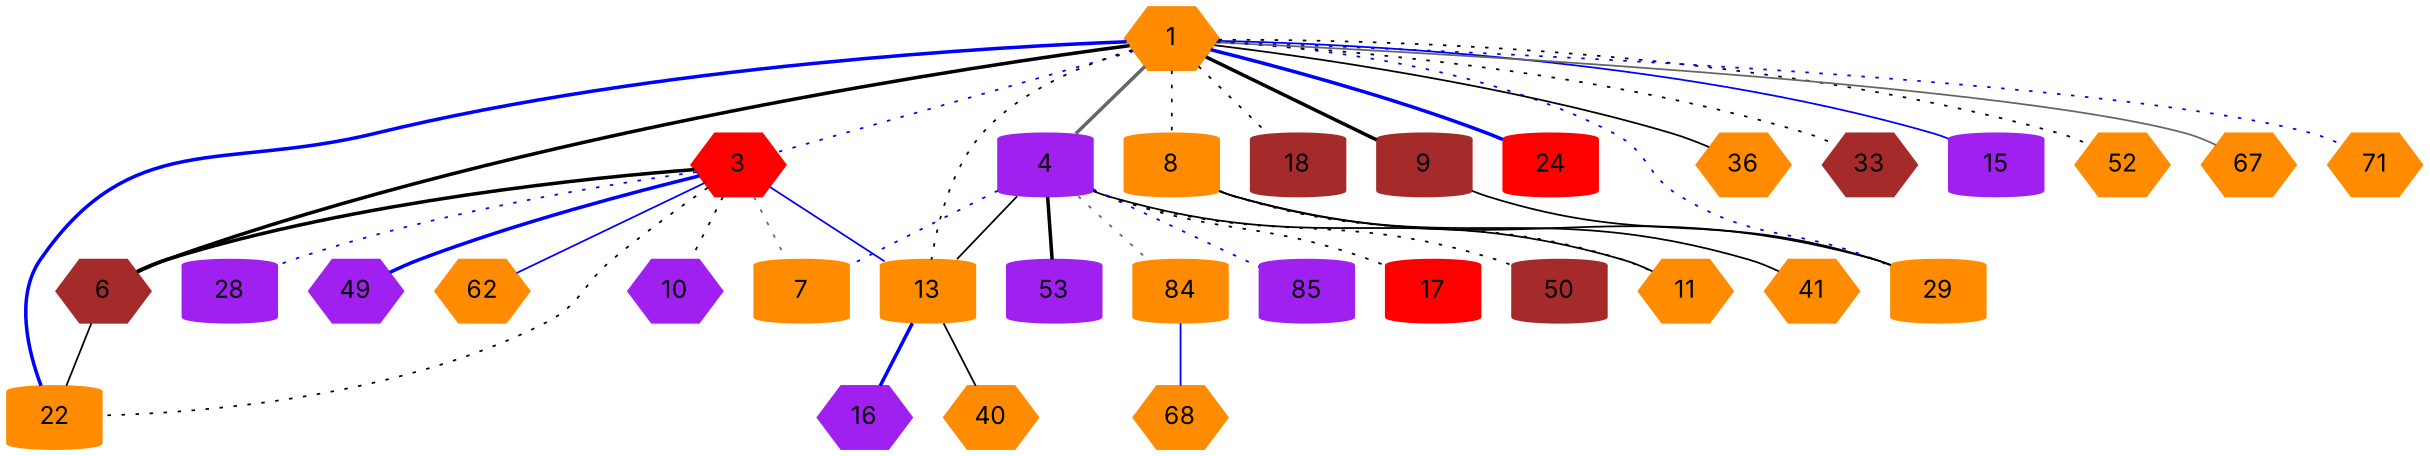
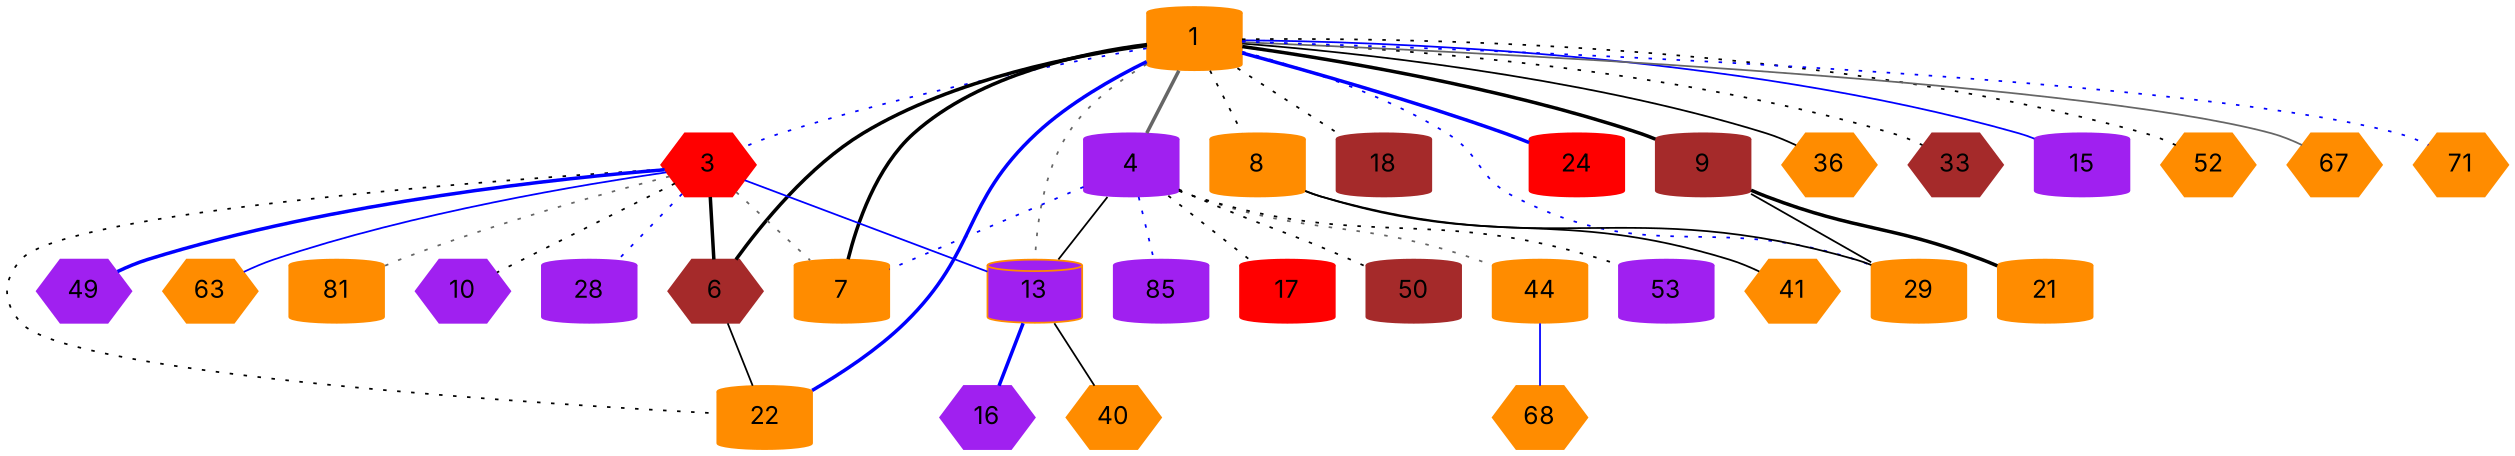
(1172, 39) -> (1194, 39)
none -> (958, 102)
(995, 121) -> (1062, 145)
(1050, 228) -> (1410, 229)
none -> (337, 291)
(482, 291) -> (210, 291)
(928, 291) -> (1035, 291)
(1181, 291) -> (1540, 291)
(1686, 291) -> none
none -> (2045, 291)
